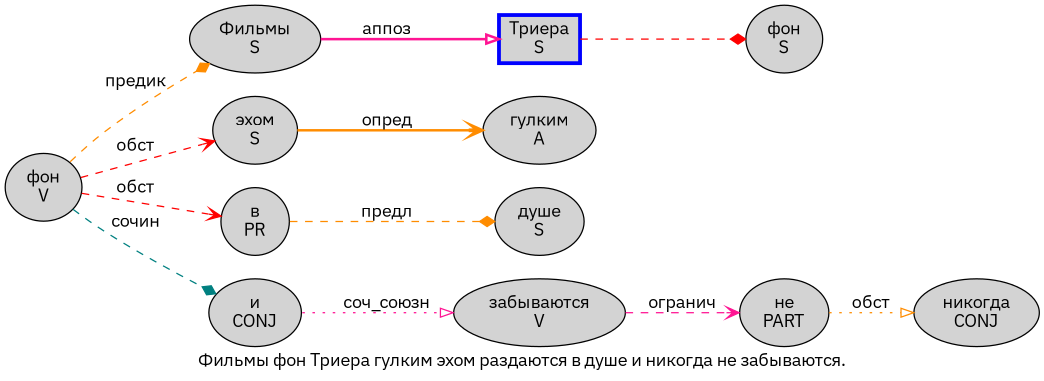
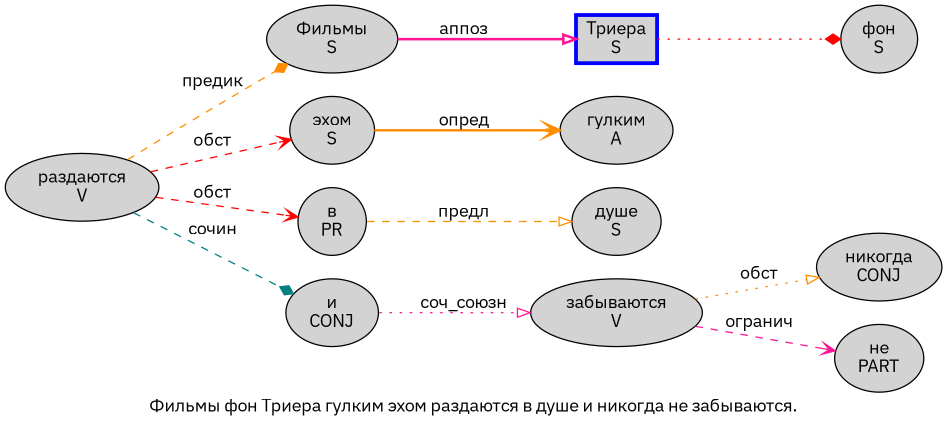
(655, 39) -> (741, 39)
(44, 187) -> (82, 187)
(385, 222) -> (463, 222)
(865, 313) -> (751, 289)
